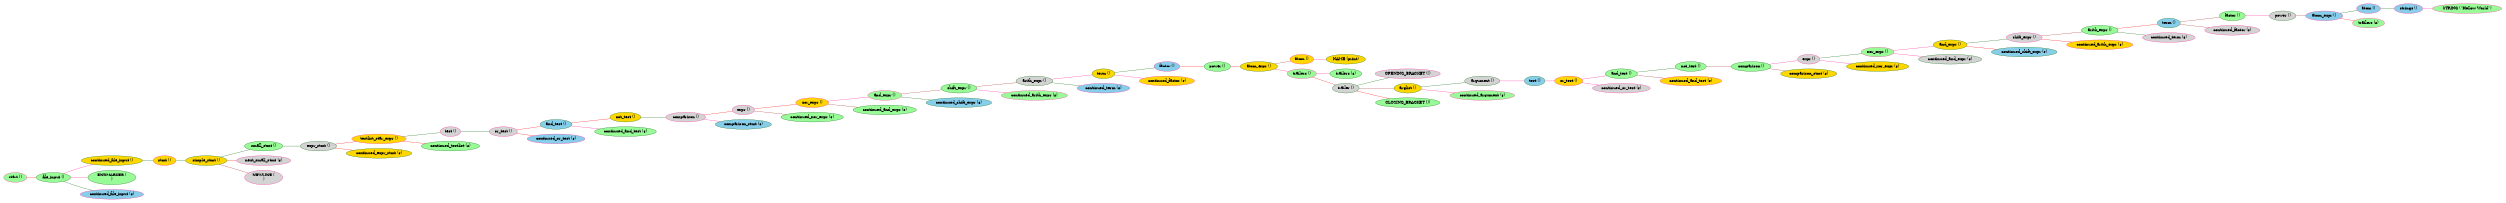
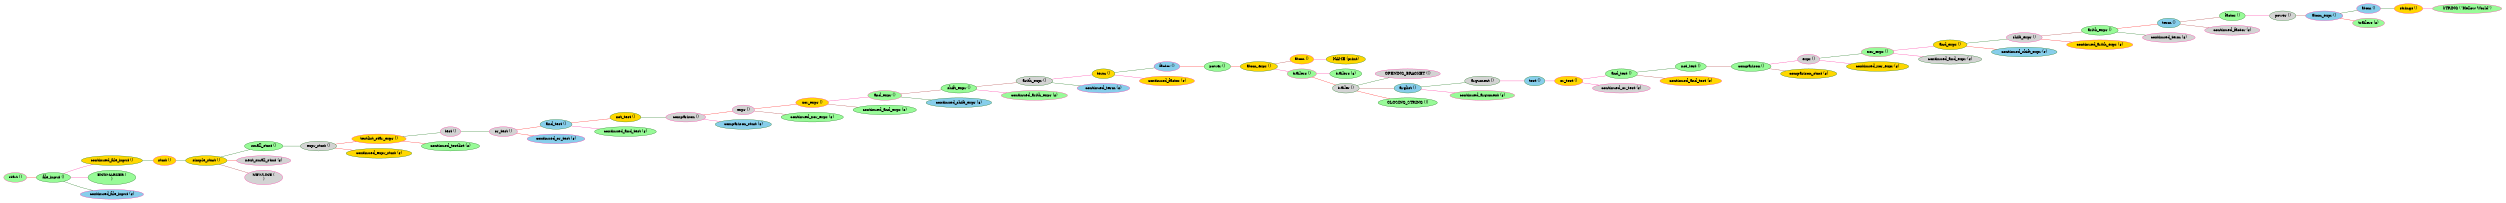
(2409, 9) -> (2409, 9)
(1408, 88) -> (1408, 88)
(1408, 103) -> (1408, 103)
